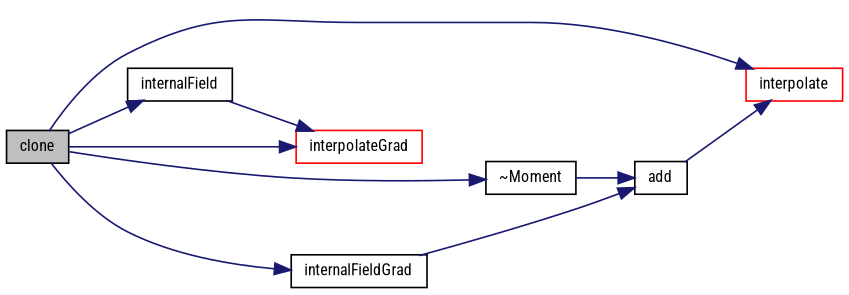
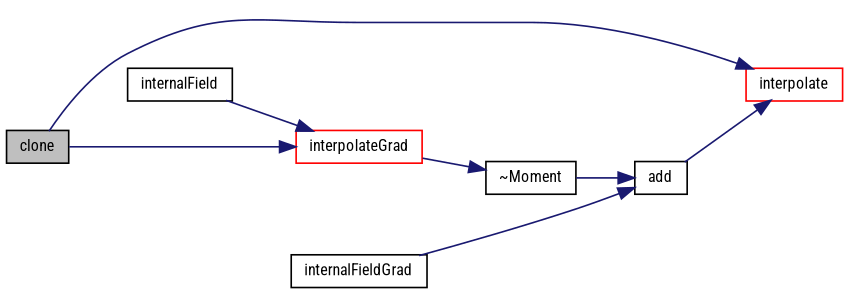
(98, 120) -> none
(269, 176) -> (446, 162)
(150, 242) -> none
